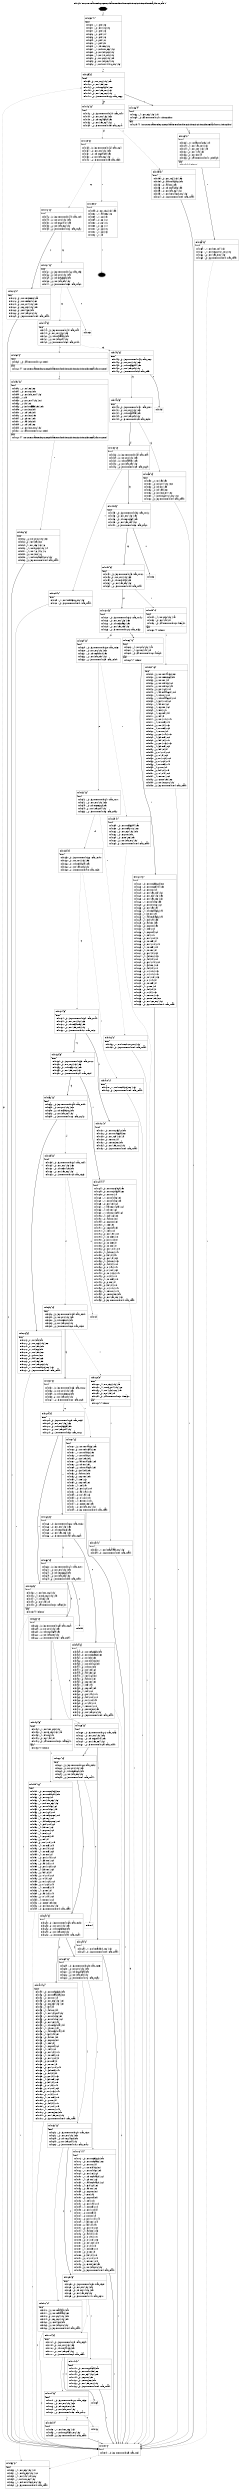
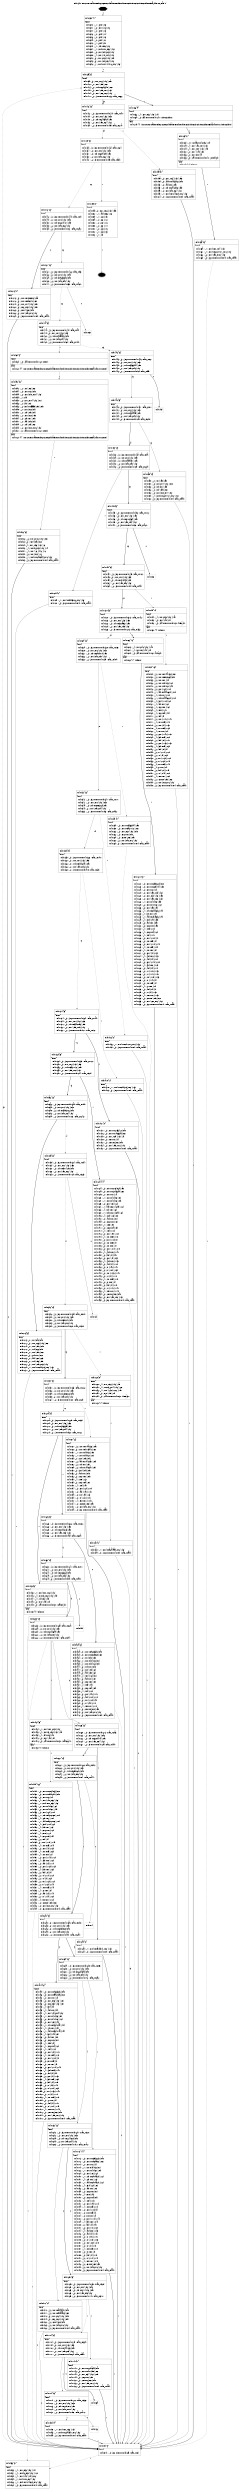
none -> (138, 1797)
(19, 2036) -> (27, 1965)
